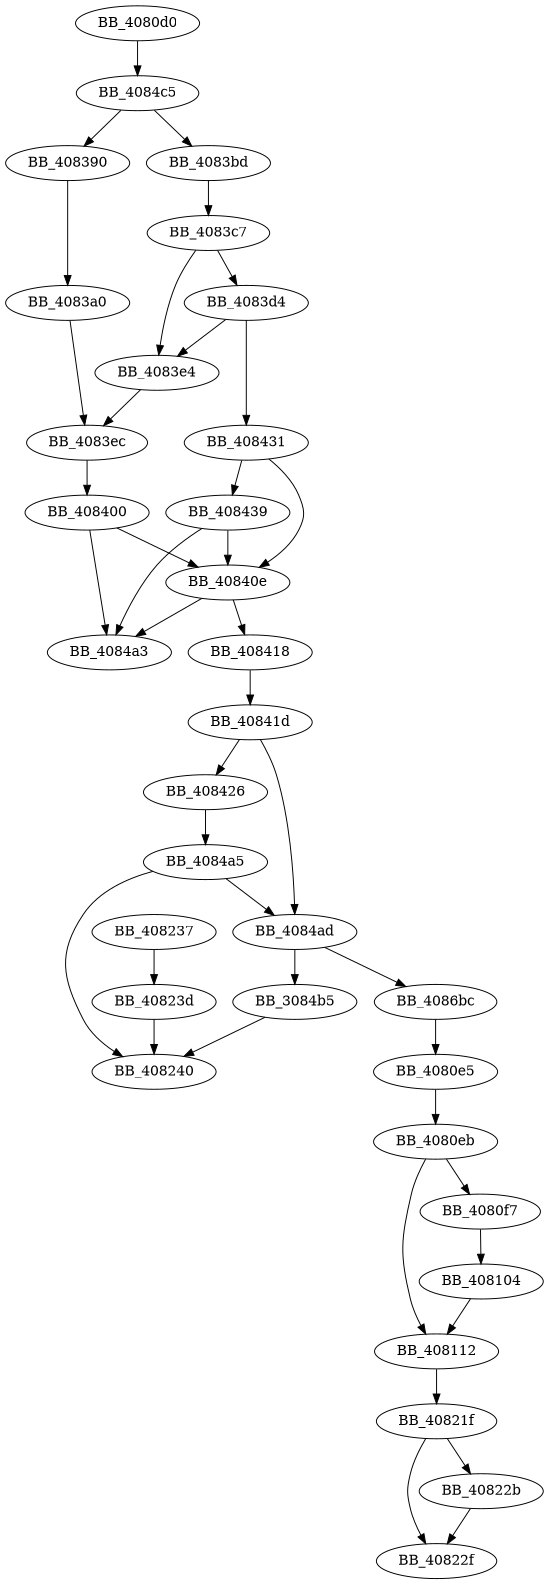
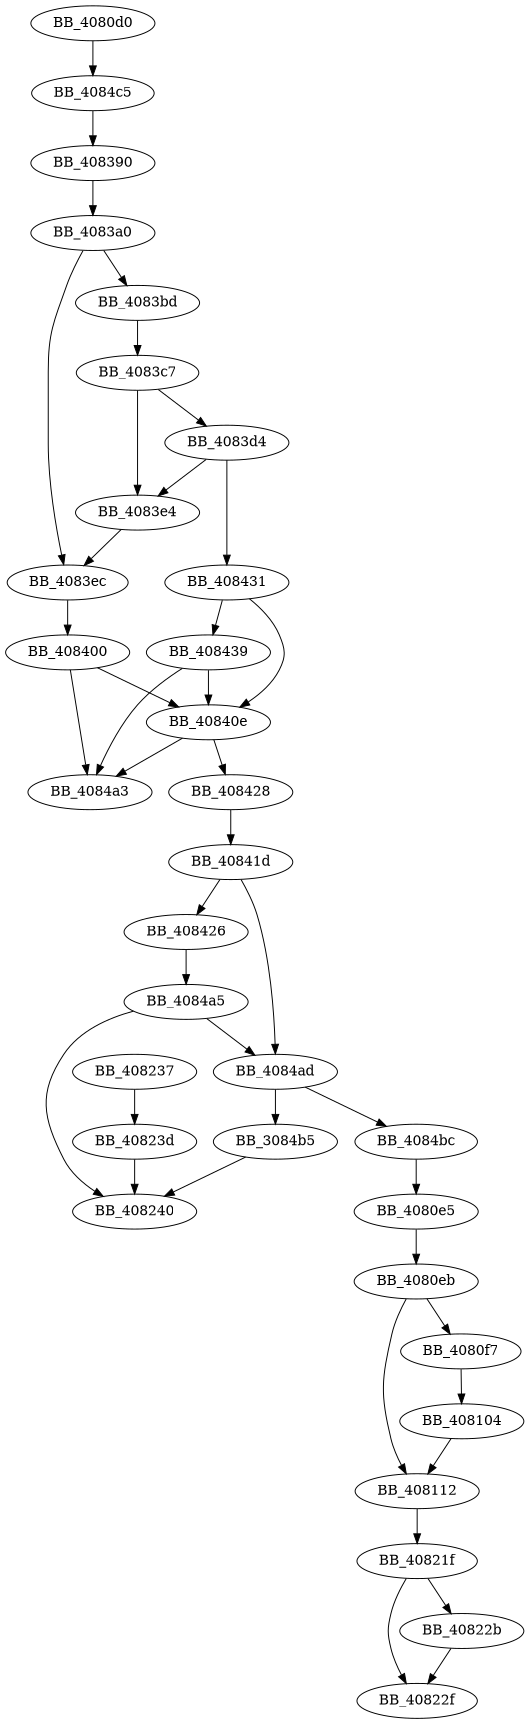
(169, 125) -> (113, 264)
(250, 652) -> (231, 792)
(436, 1002) -> (416, 1142)
